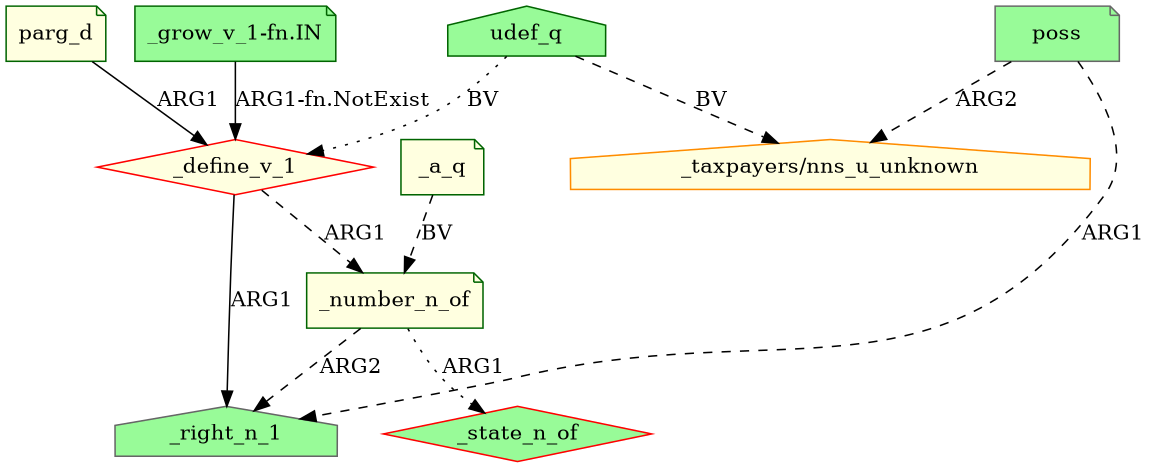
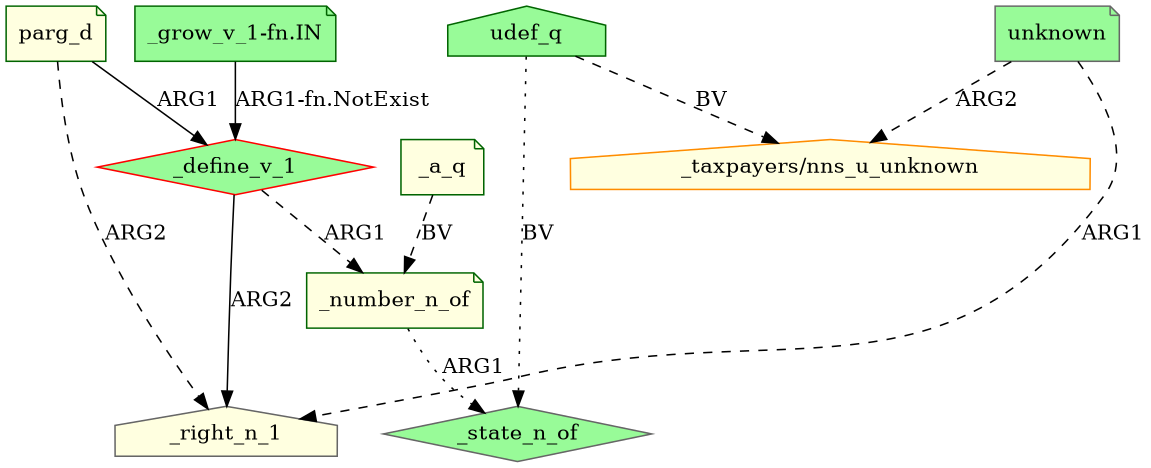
(1057, 34) -> (1057, 34)
(422, 118) -> (522, 224)
(235, 167) -> (235, 167)
(262, 301) -> (262, 301)
(314, 365) -> (103, 239)
(226, 434) -> (226, 434)
(518, 434) -> (518, 434)
